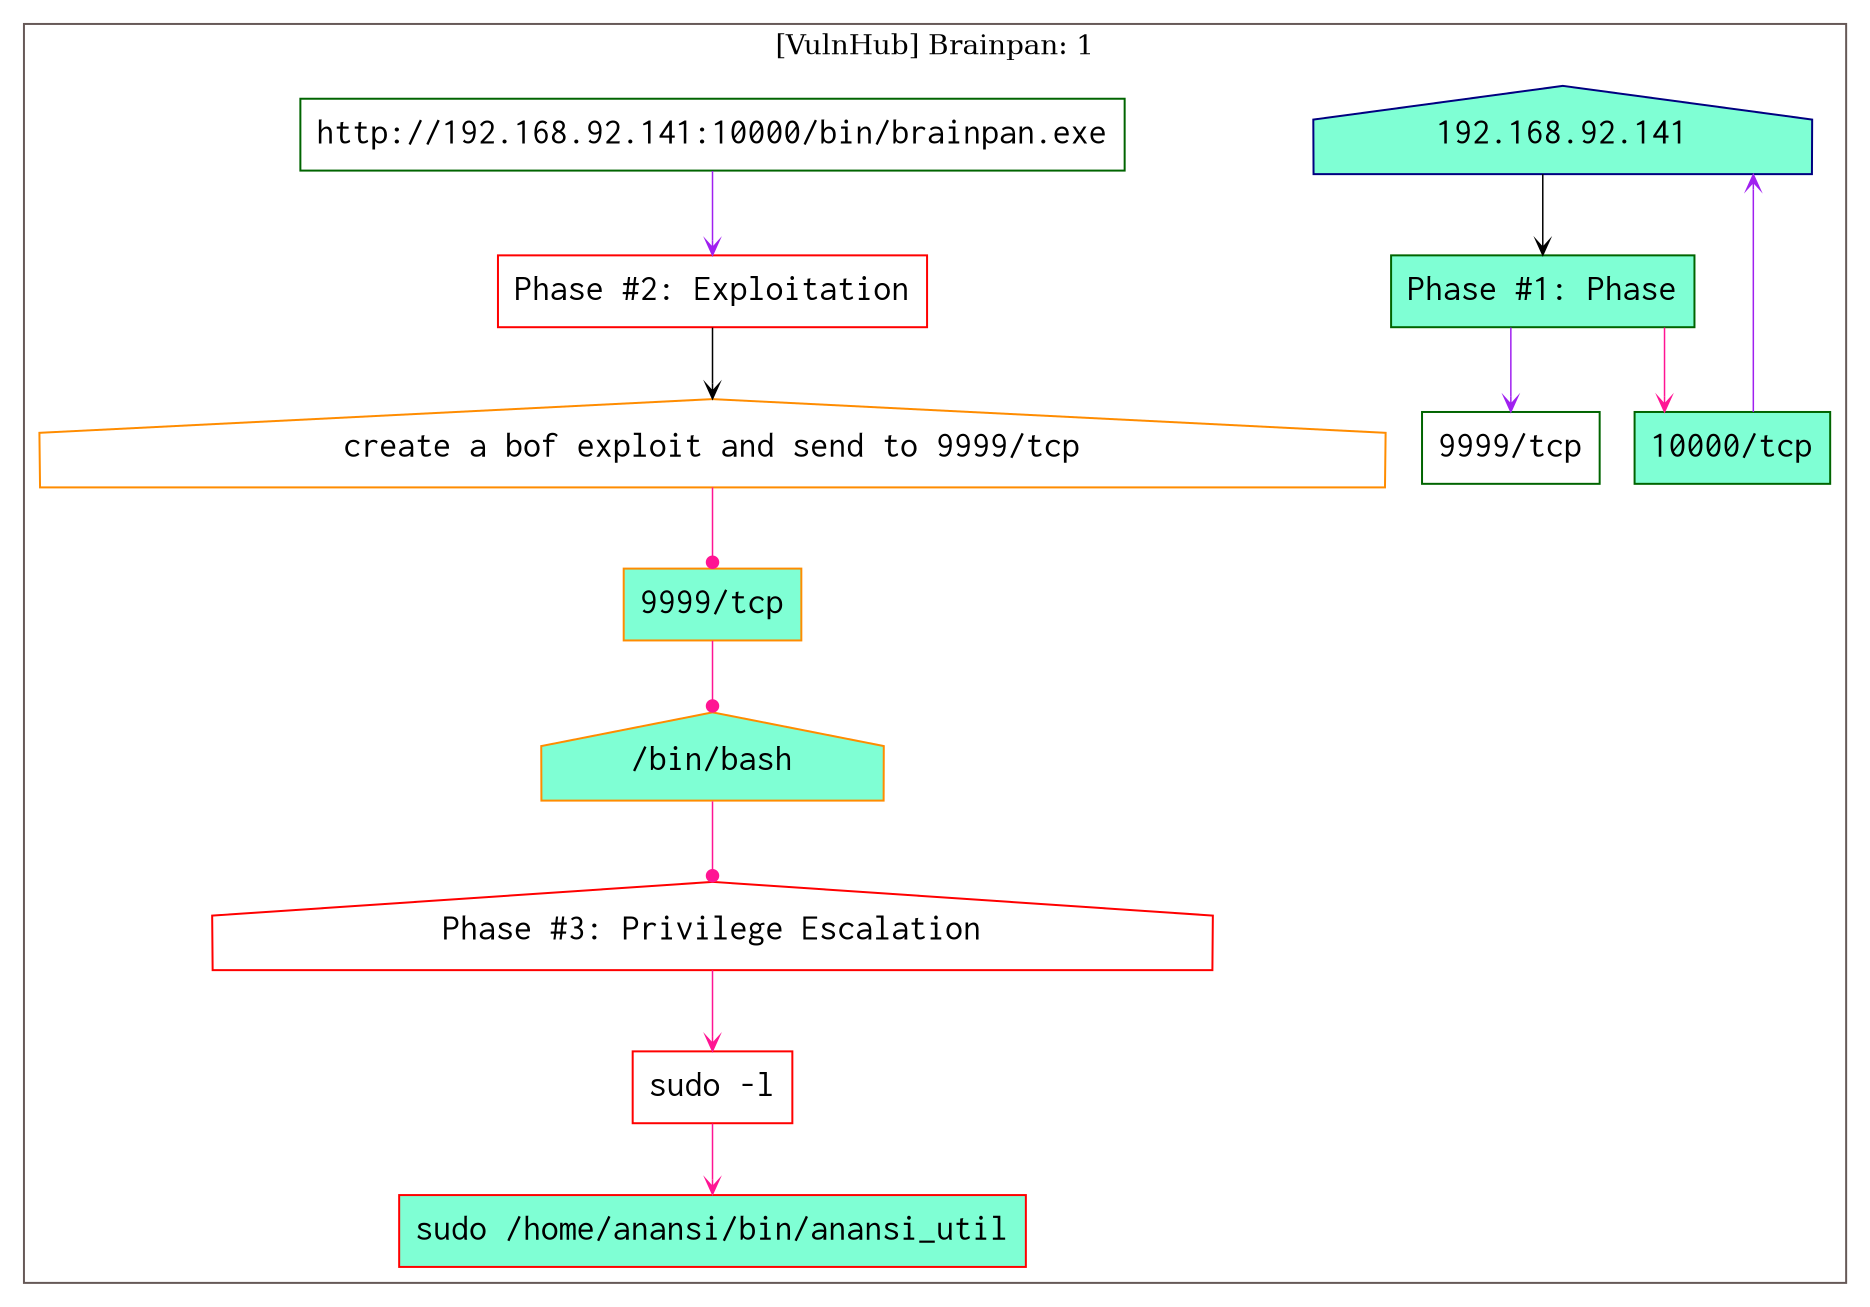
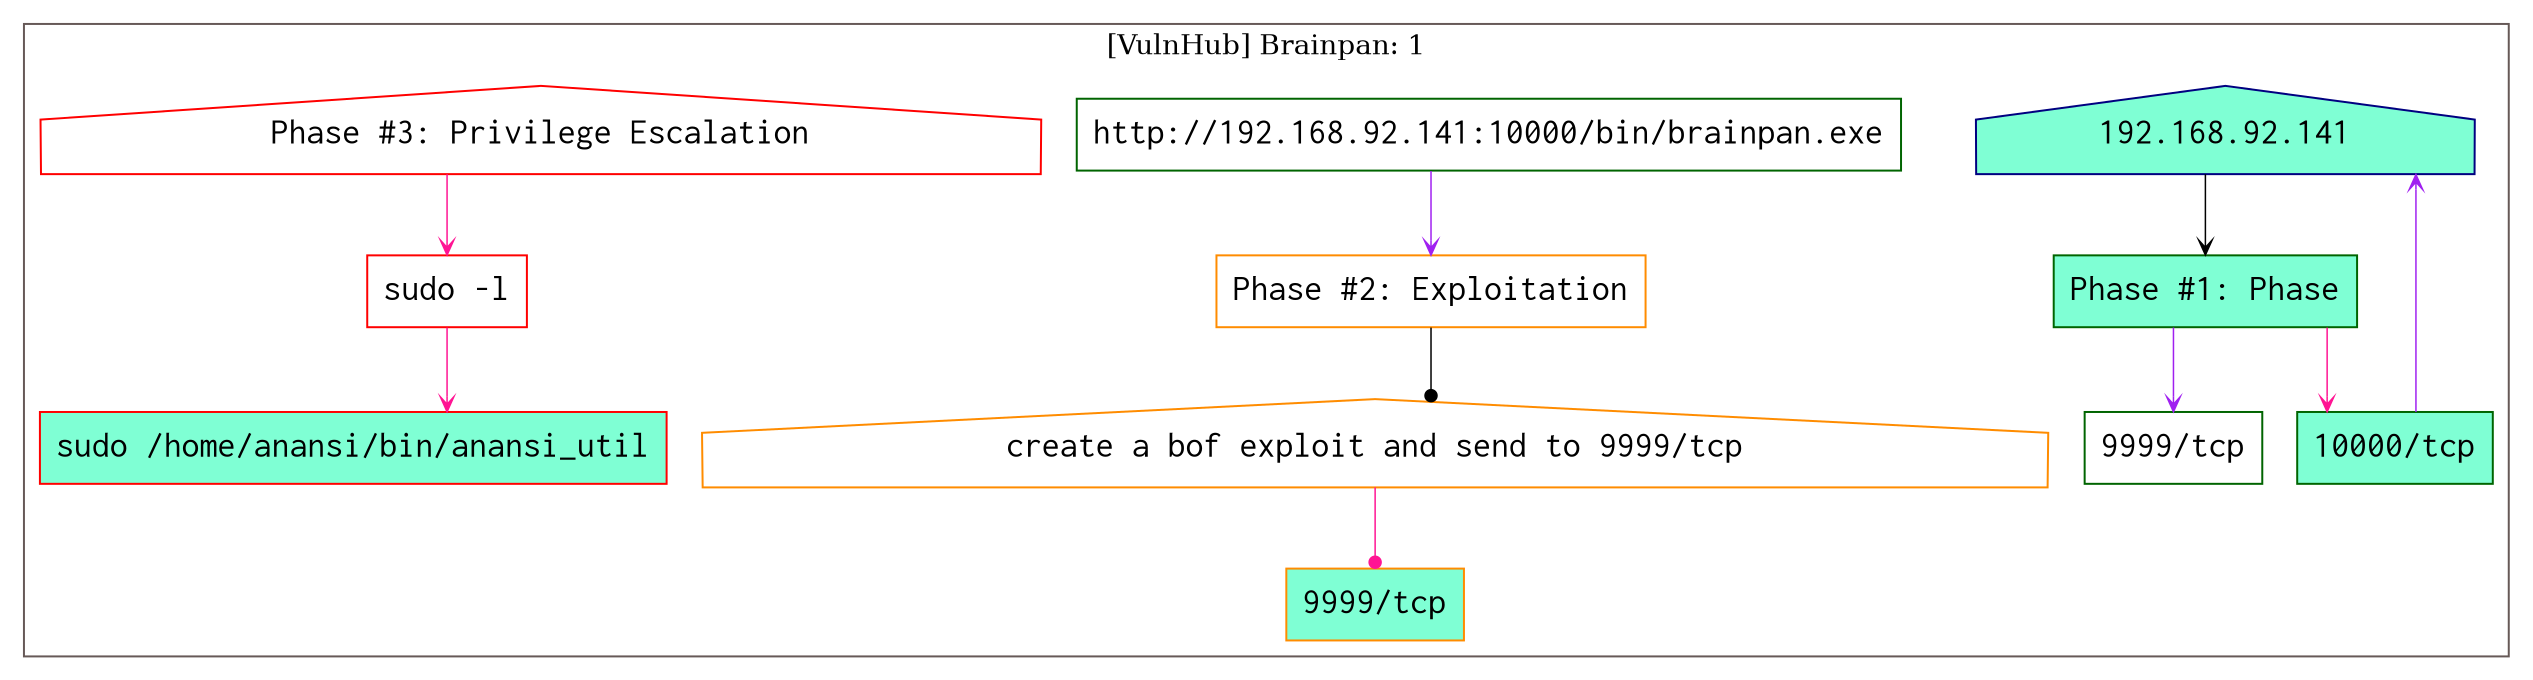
(713, 291) -> (1431, 291)
(713, 356) -> (1431, 359)
(713, 761) -> none
